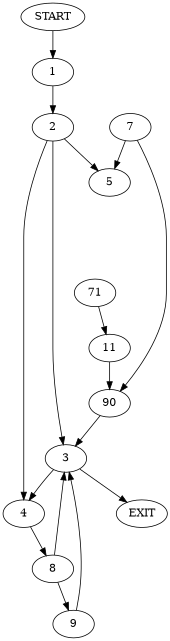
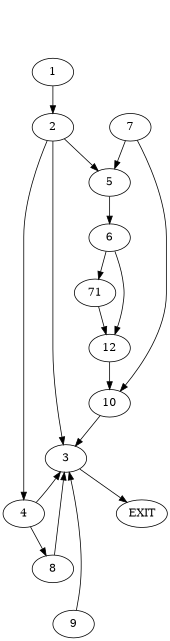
(53, 17) -> none
none -> (110, 238)
(110, 348) -> (110, 348)
(110, 403) -> (110, 403)
(43, 482) -> (46, 491)
(62, 593) -> none
